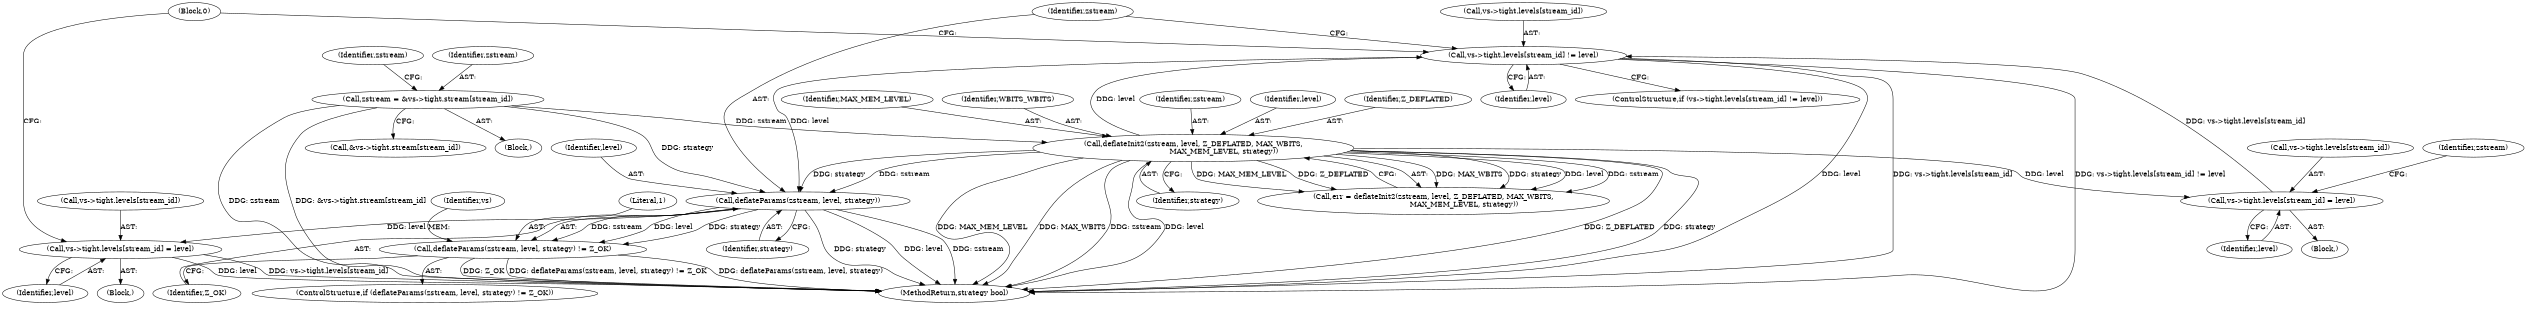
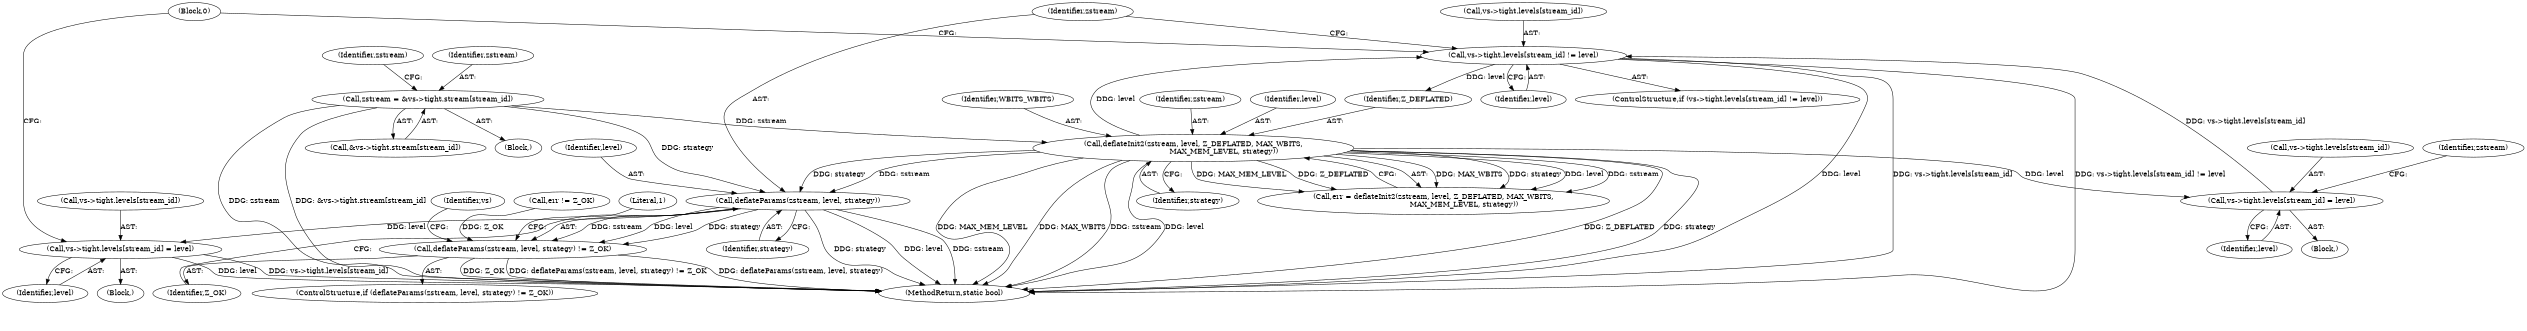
(1046, 66) -> (1462, 75)
(1641, 78) -> (1641, 78)
(857, 100) -> none
(406, 122) -> (406, 122)
none -> (416, 127)
none -> (562, 201)
(440, 227) -> (440, 227)
(538, 227) -> (538, 227)
(364, 249) -> (364, 249)
(196, 271) -> (196, 271)
(954, 293) -> (954, 293)
